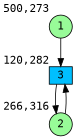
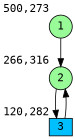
(61, 48) -> (61, 48)
